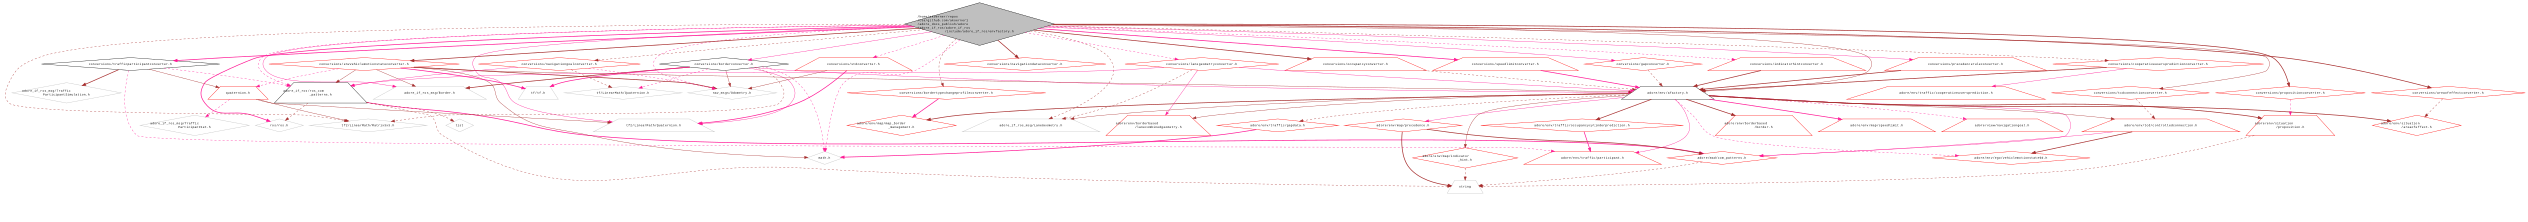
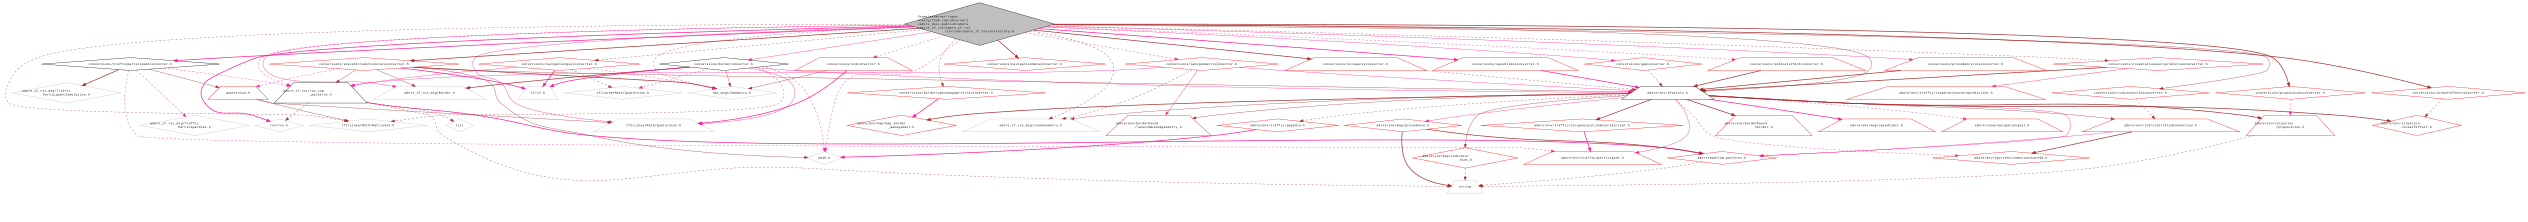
none -> (550, 77)
(219, 107) -> (160, 92)
